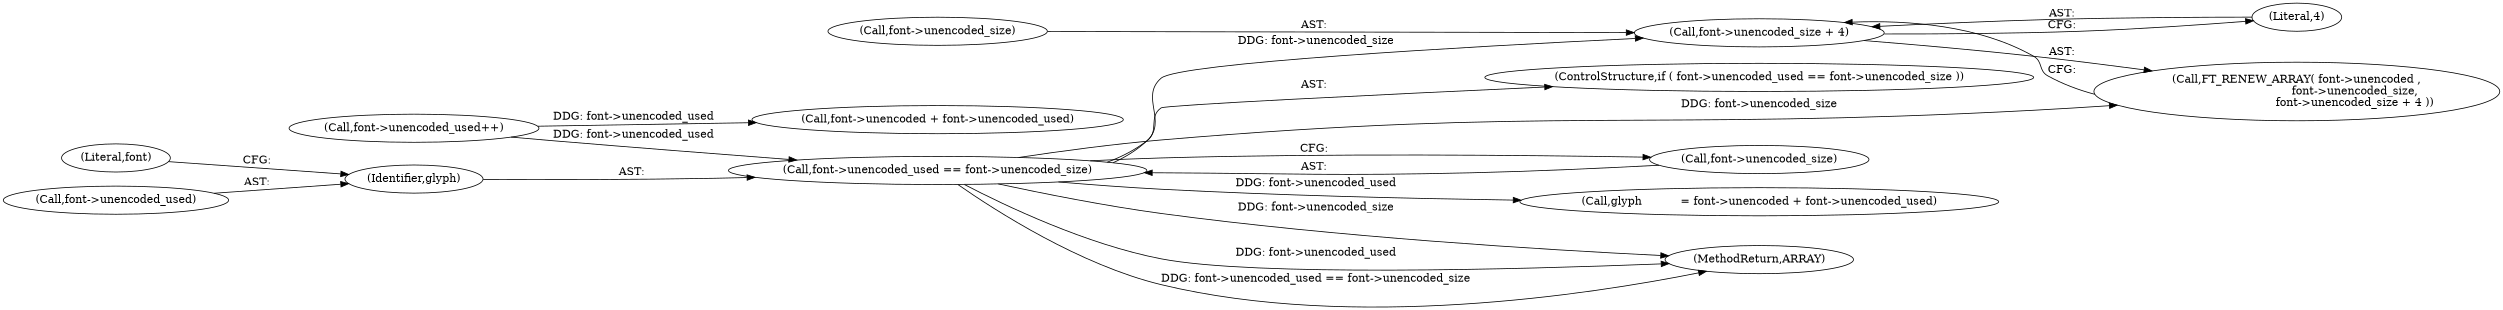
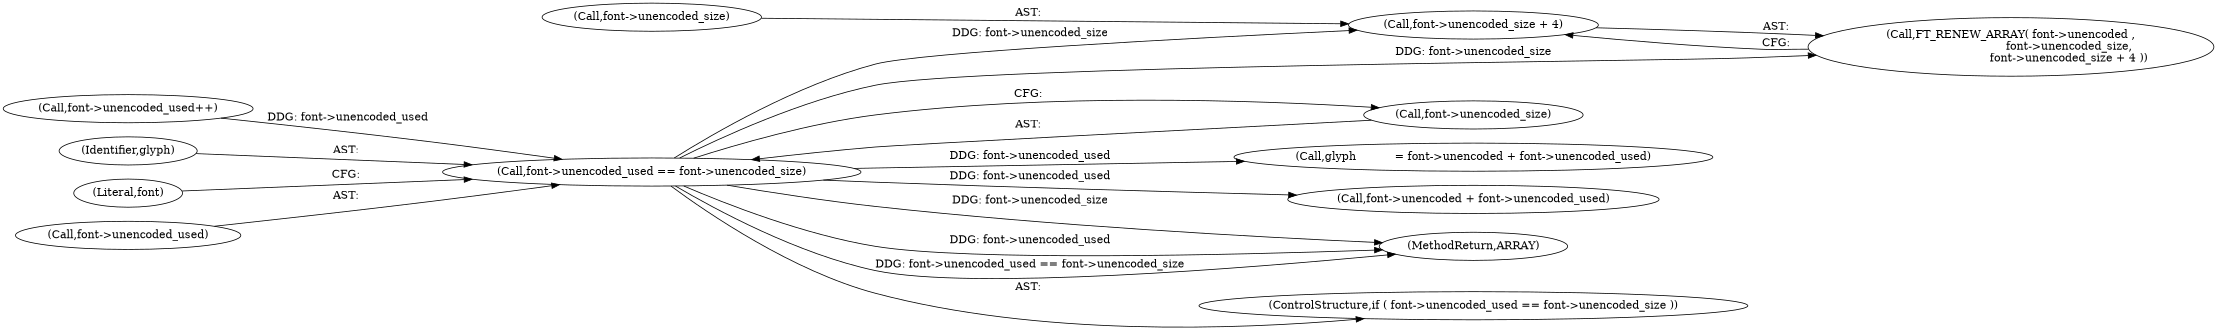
(2297, 17) -> none
(643, 124) -> (1056, 188)
(255, 168) -> (323, 185)
(277, 189) -> (383, 207)
